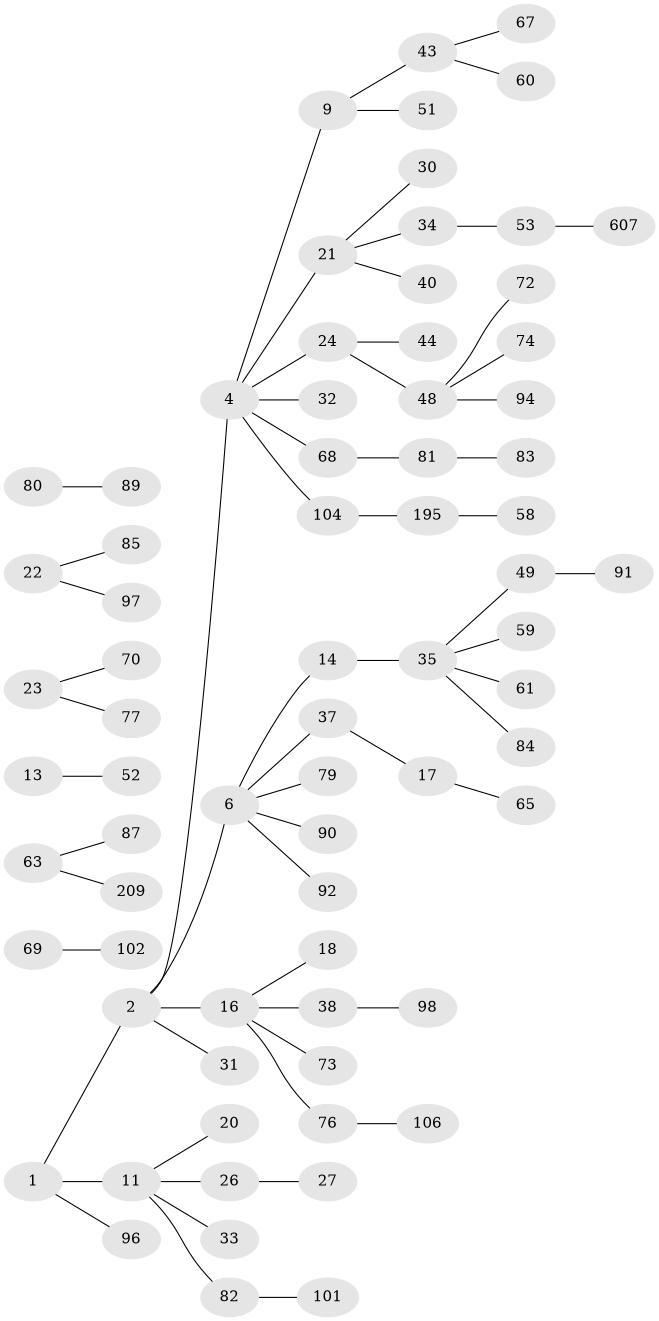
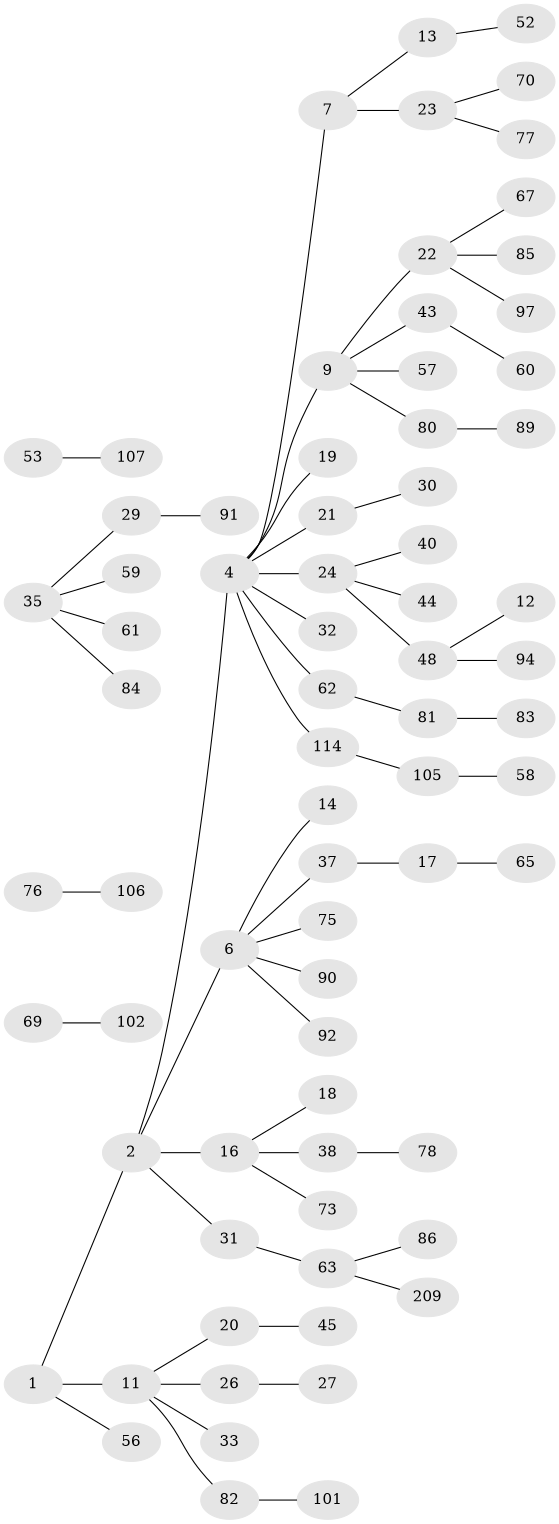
(477, 38) -> (477, 226)
none -> (328, 110)
(428, 110) -> (428, 371)
(428, 226) -> none
(624, 226) -> (131, 458)
(378, 270) -> (378, 559)
(526, 284) -> (526, 603)
none -> (374, 311)
(526, 342) -> none
none -> (378, 400)
none -> (328, 458)
(328, 458) -> (328, 689)
(328, 516) -> (328, 747)
(428, 516) -> (428, 776)
(526, 574) -> (131, 516)
(378, 660) -> none
(328, 776) -> (328, 921)
(131, 834) -> (428, 1239)
(428, 1008) -> (428, 1153)
(278, 1066) -> none
(131, 1239) -> (131, 1442)
none -> (279, 1254)
none -> (328, 1326)
